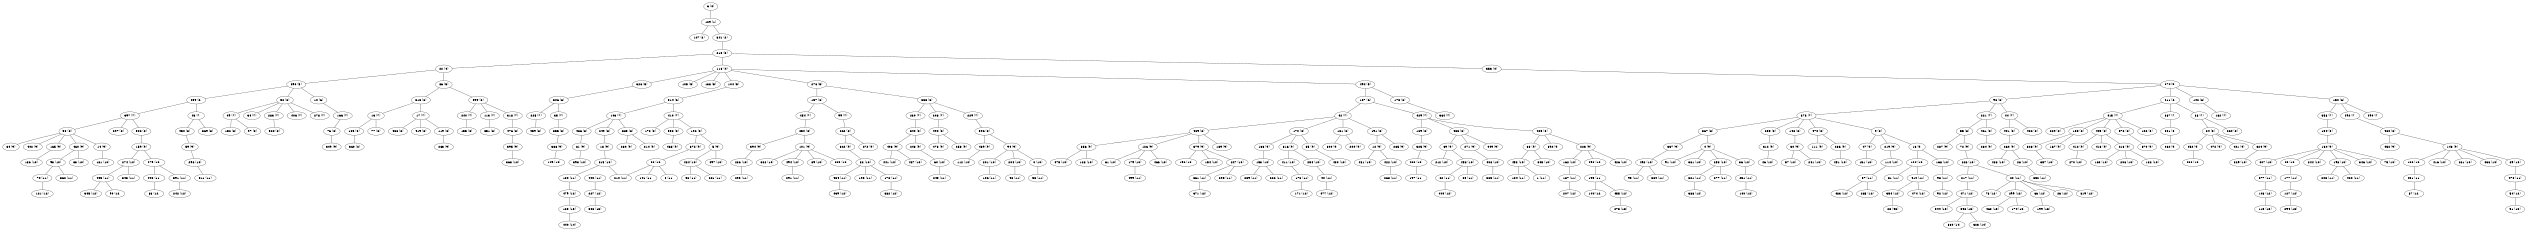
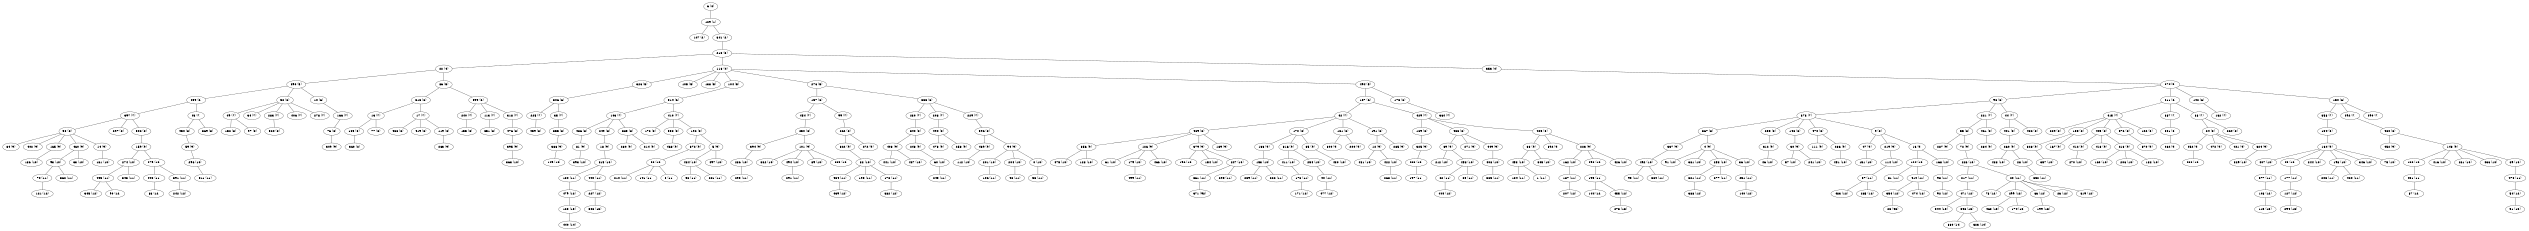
(1481, 155) -> (1493, 155)
(613, 170) -> (600, 170)
(1200, 194) -> (1200, 194)
